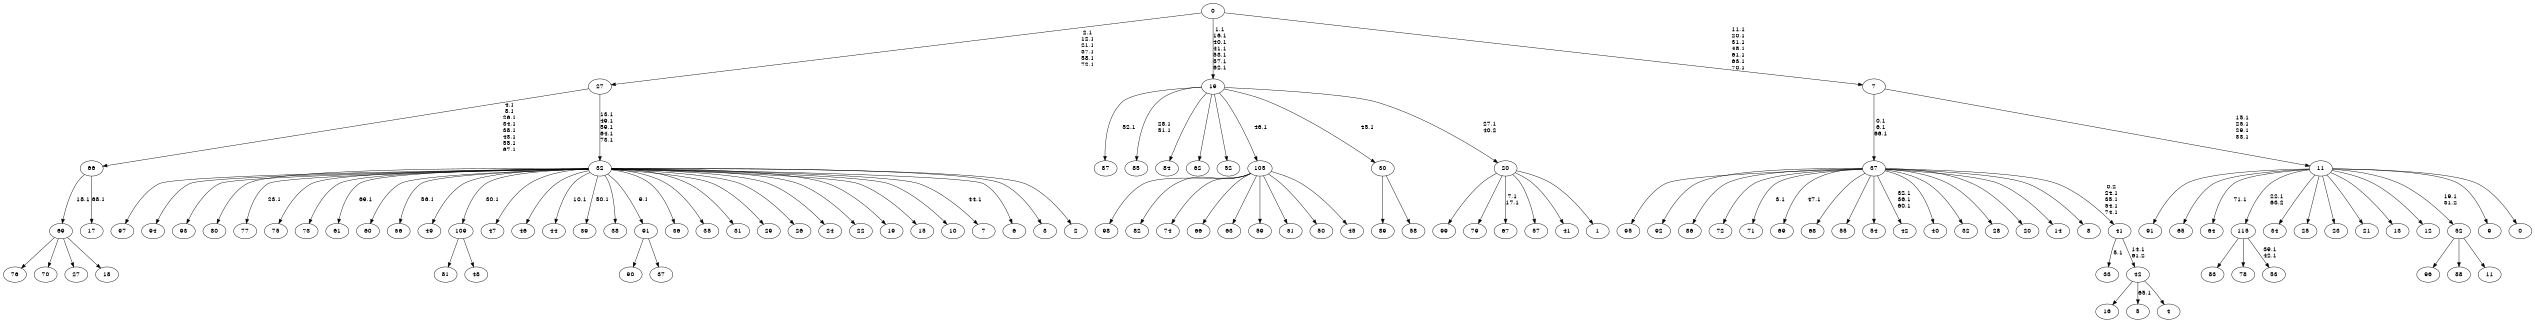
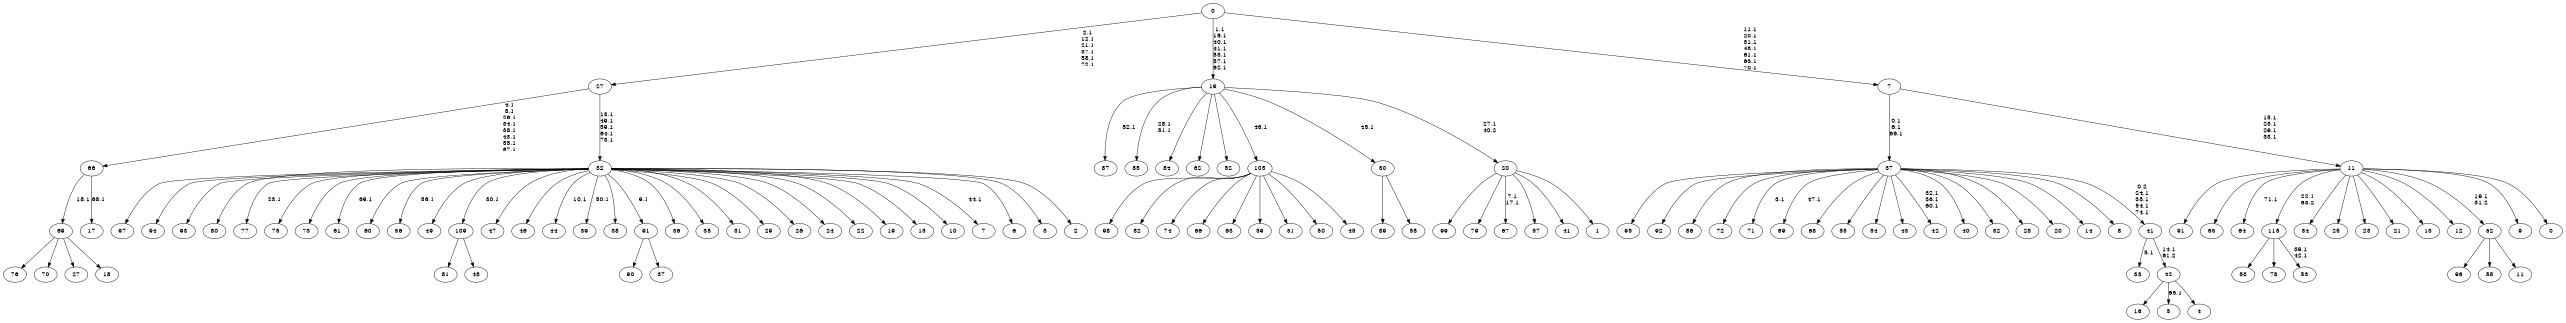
none -> (1905, 231)
